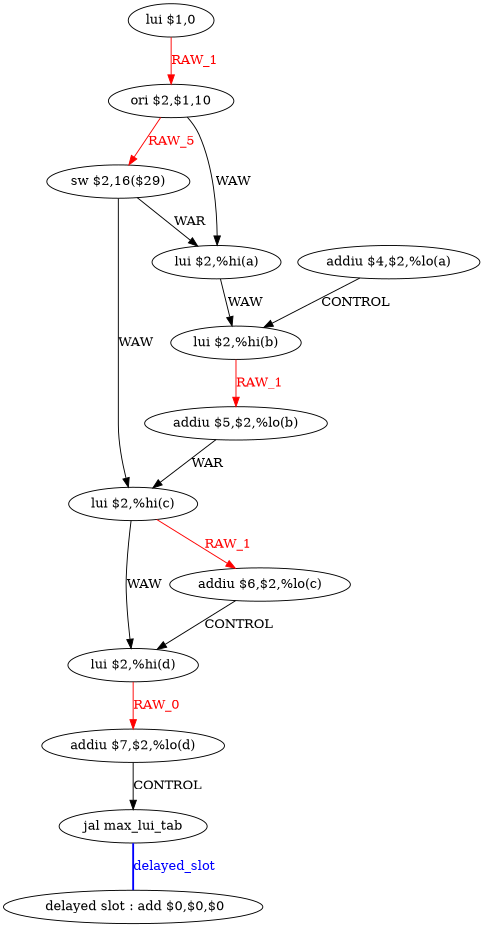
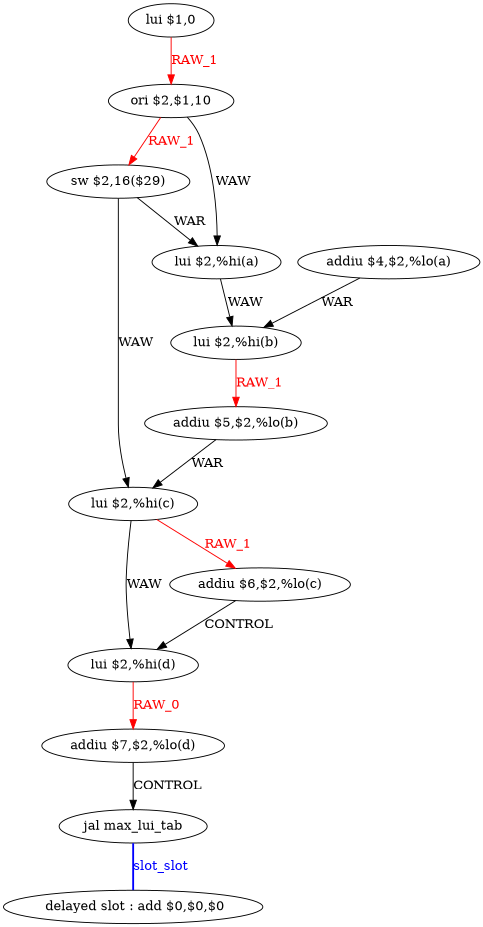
(172, 141) -> (172, 141)
(355, 302) -> (337, 302)
(174, 867) -> (161, 867)
